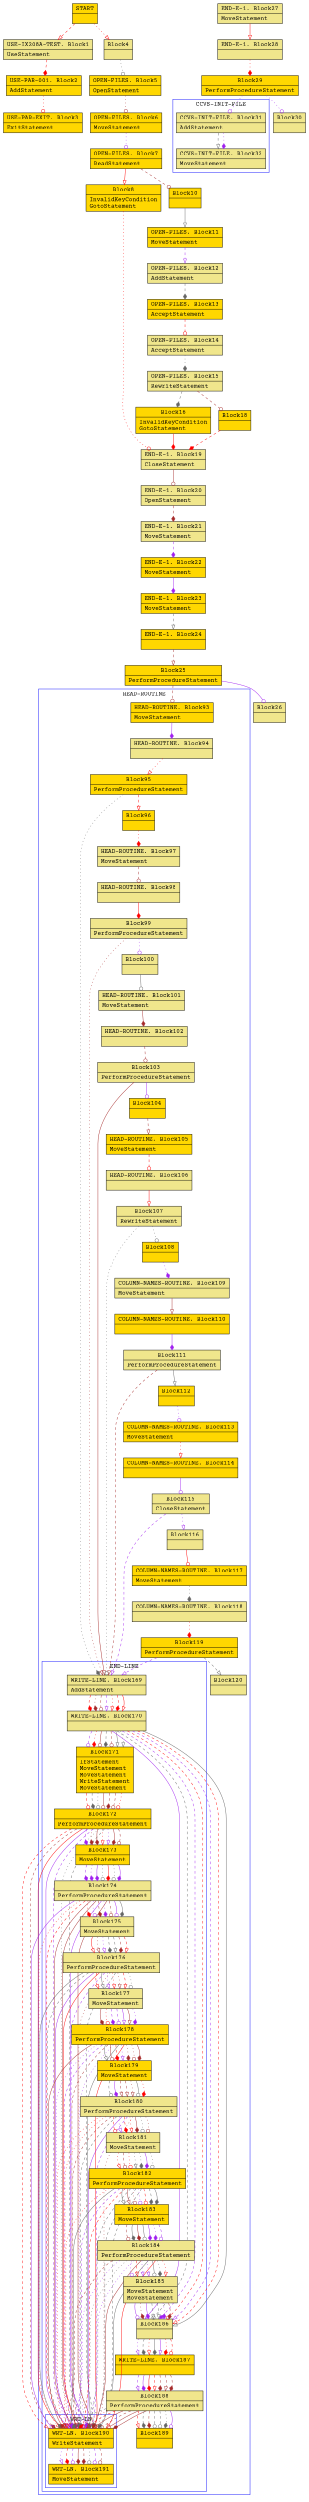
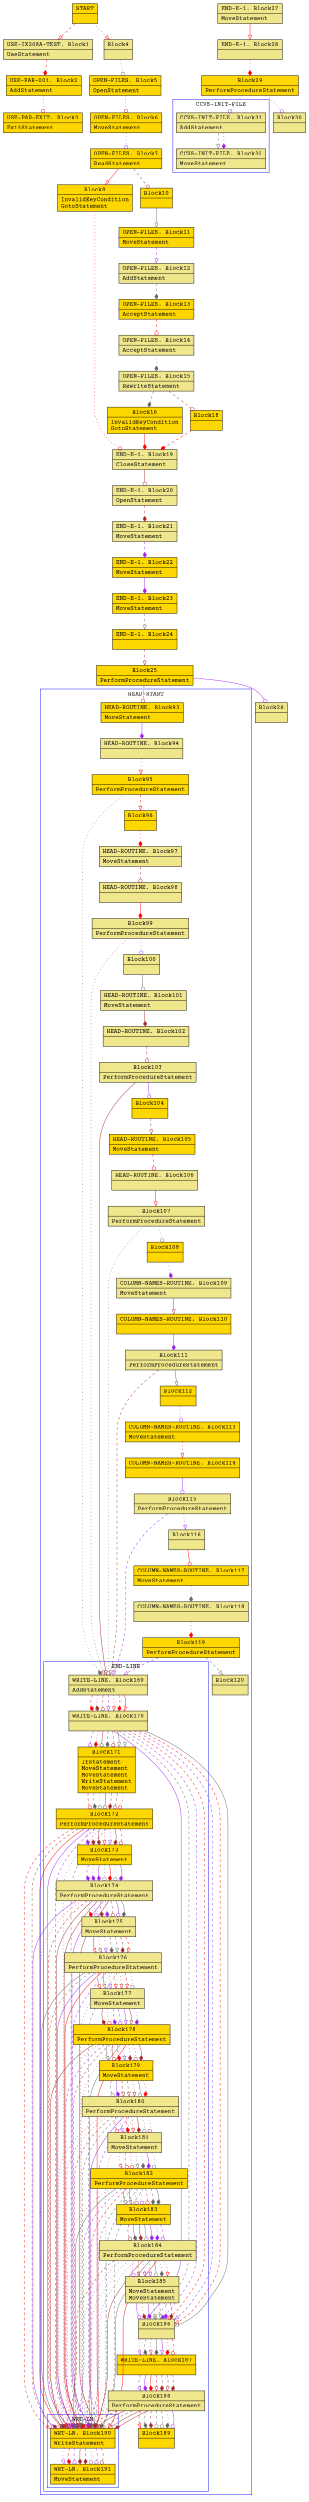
(144, 694) -> (146, 694)
(149, 1221) -> (156, 1221)
(181, 1509) -> (182, 1509)
